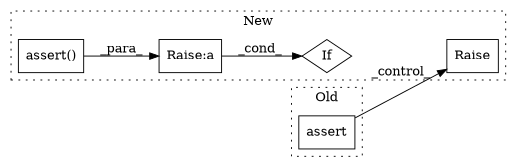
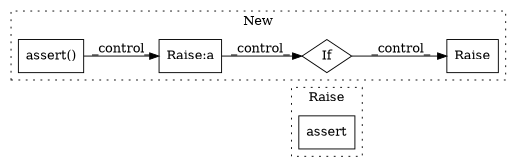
(121, 49) -> (121, 49)
(260, 49) -> (260, 49)
(397, 96) -> (395, 56)
(327, 98) -> (327, 98)
